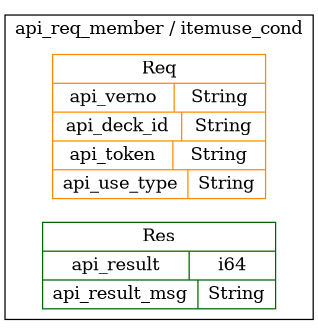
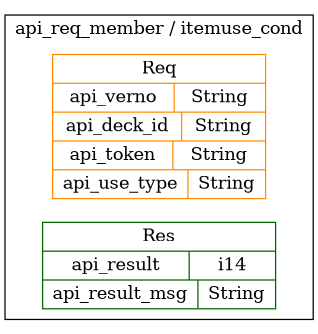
(232, 265) -> (232, 265)
